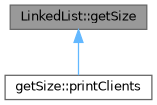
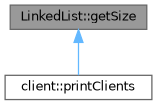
(78, 87) -> (78, 87)
